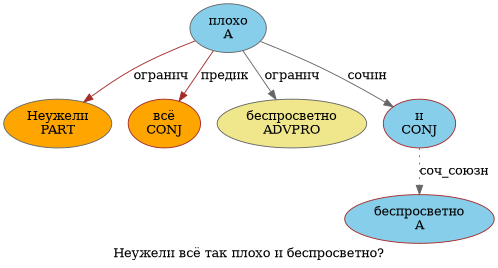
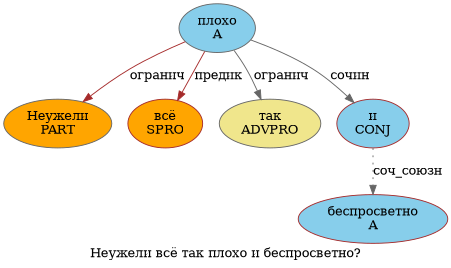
(164, 124) -> (165, 124)
(292, 124) -> (270, 124)
